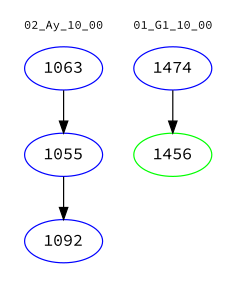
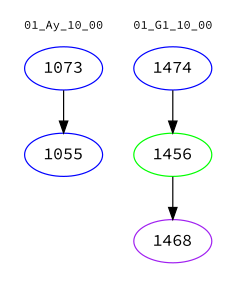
(64, 26) -> (64, 26)
(64, 68) -> (64, 68)
(64, 241) -> none
none -> (173, 241)
